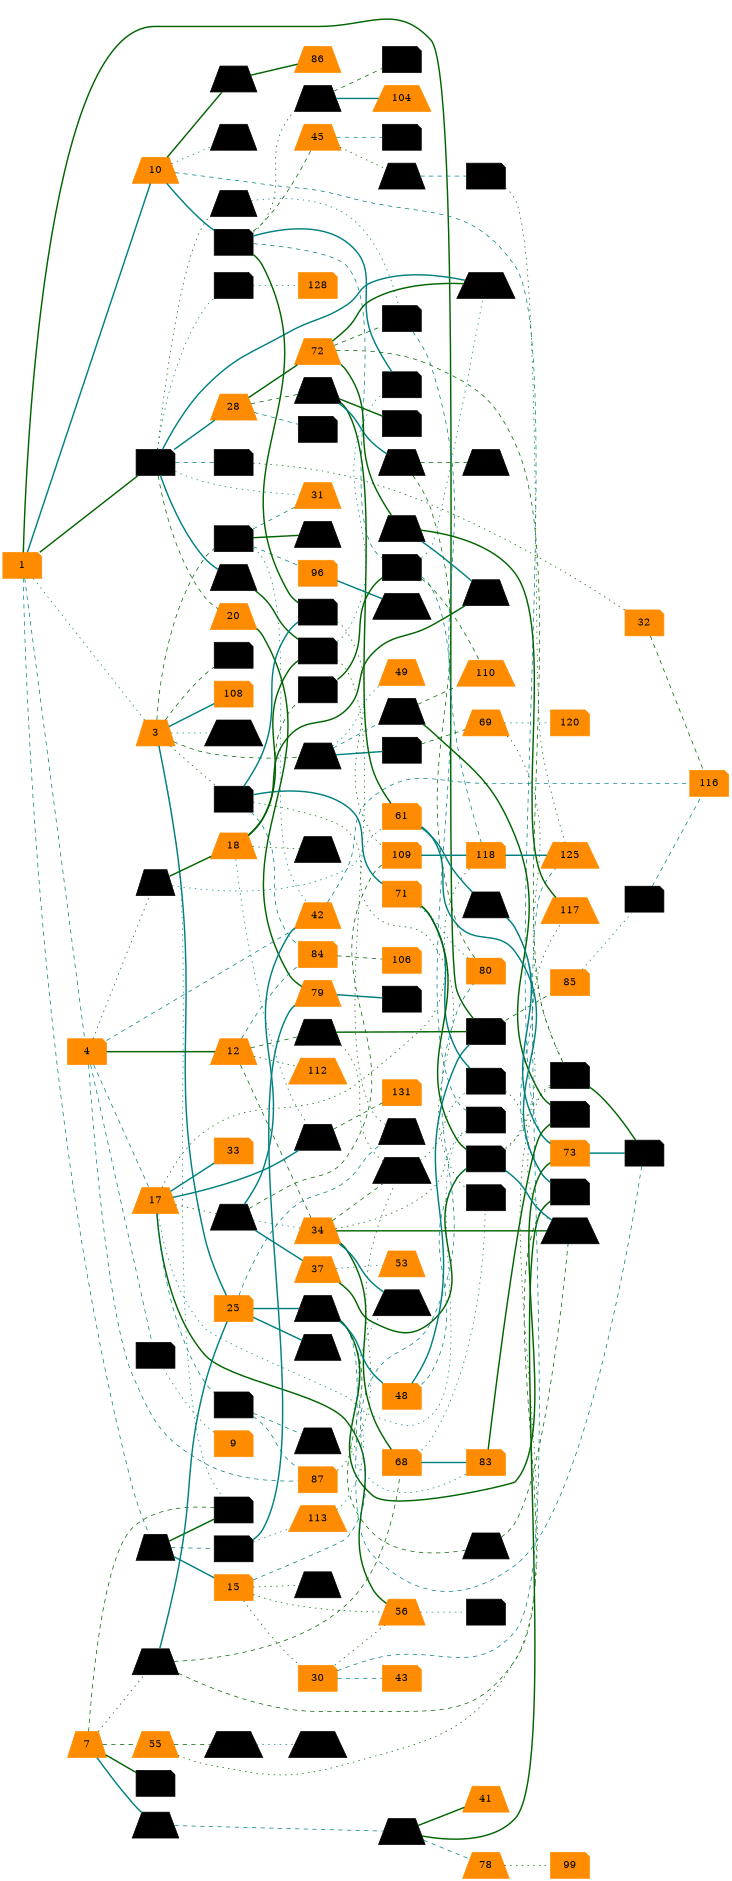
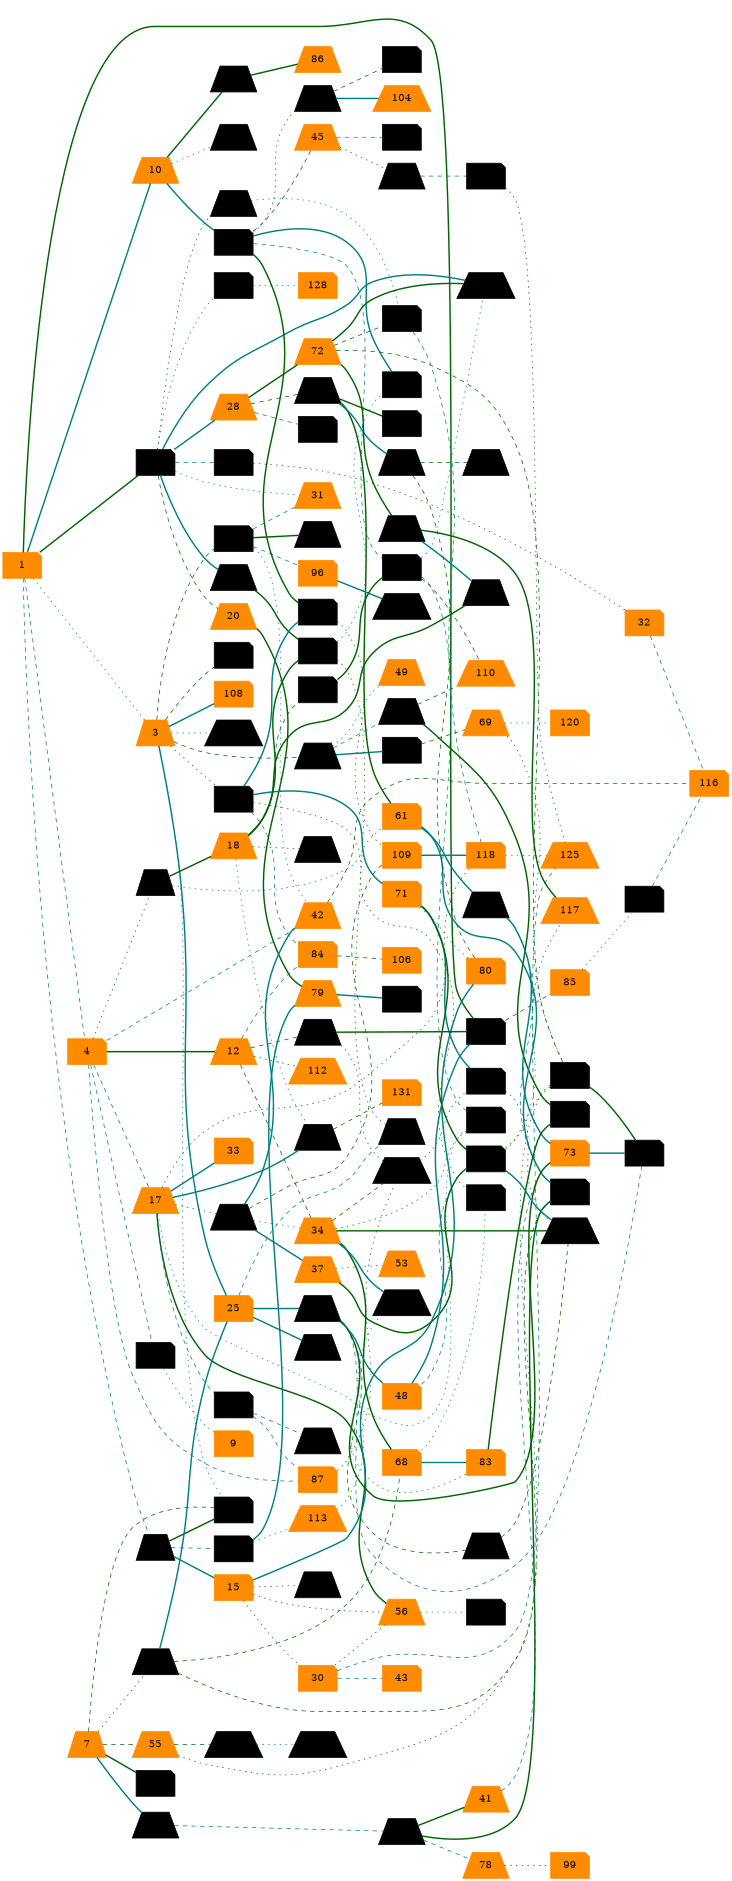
(518, 278) -> (526, 1477)
(677, 703) -> (677, 703)
(470, 783) -> (470, 783)
(516, 855) -> (526, 855)
(420, 1337) -> (420, 1337)
